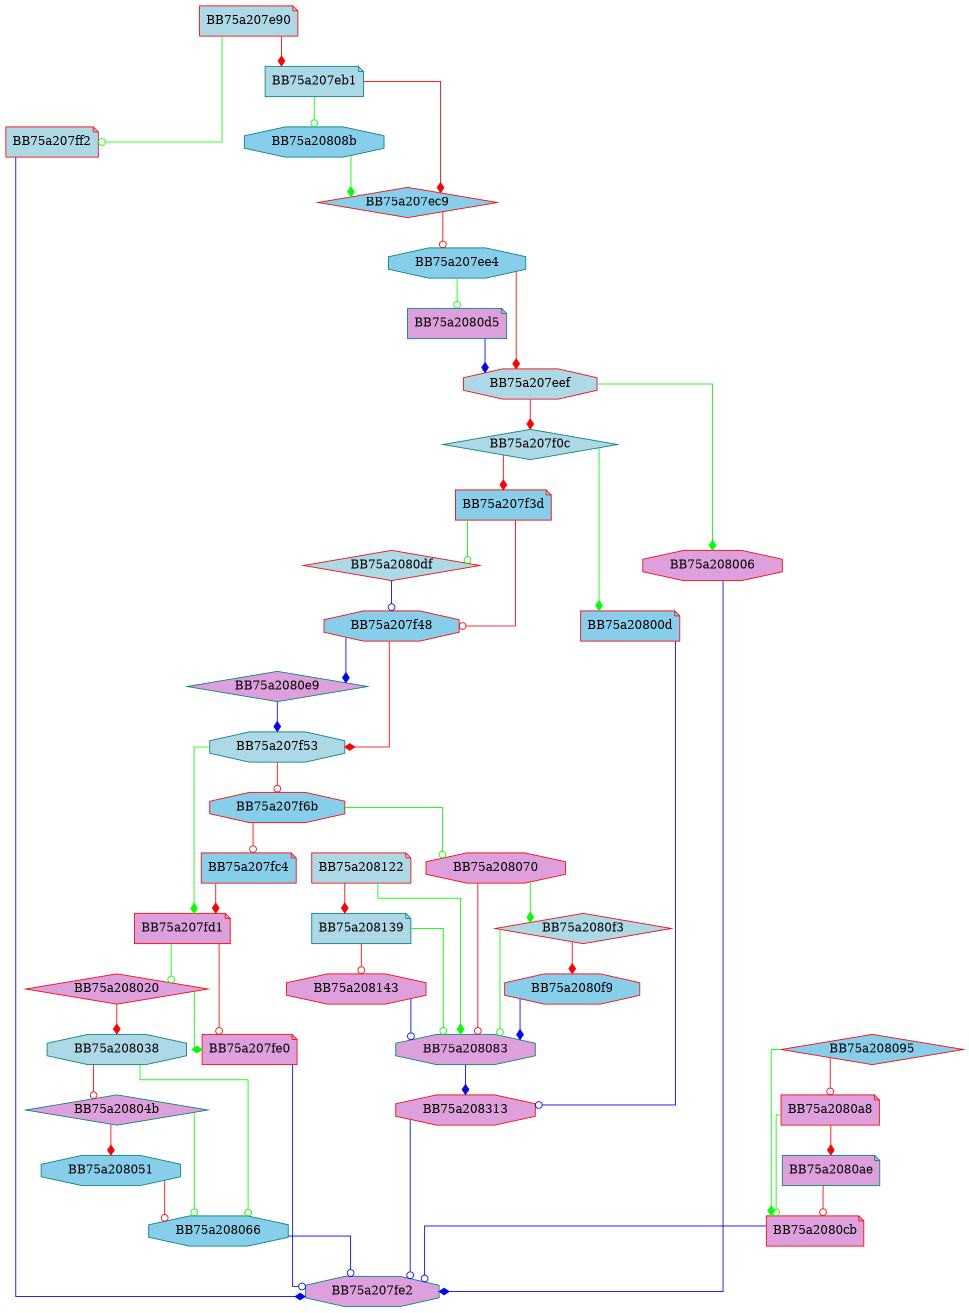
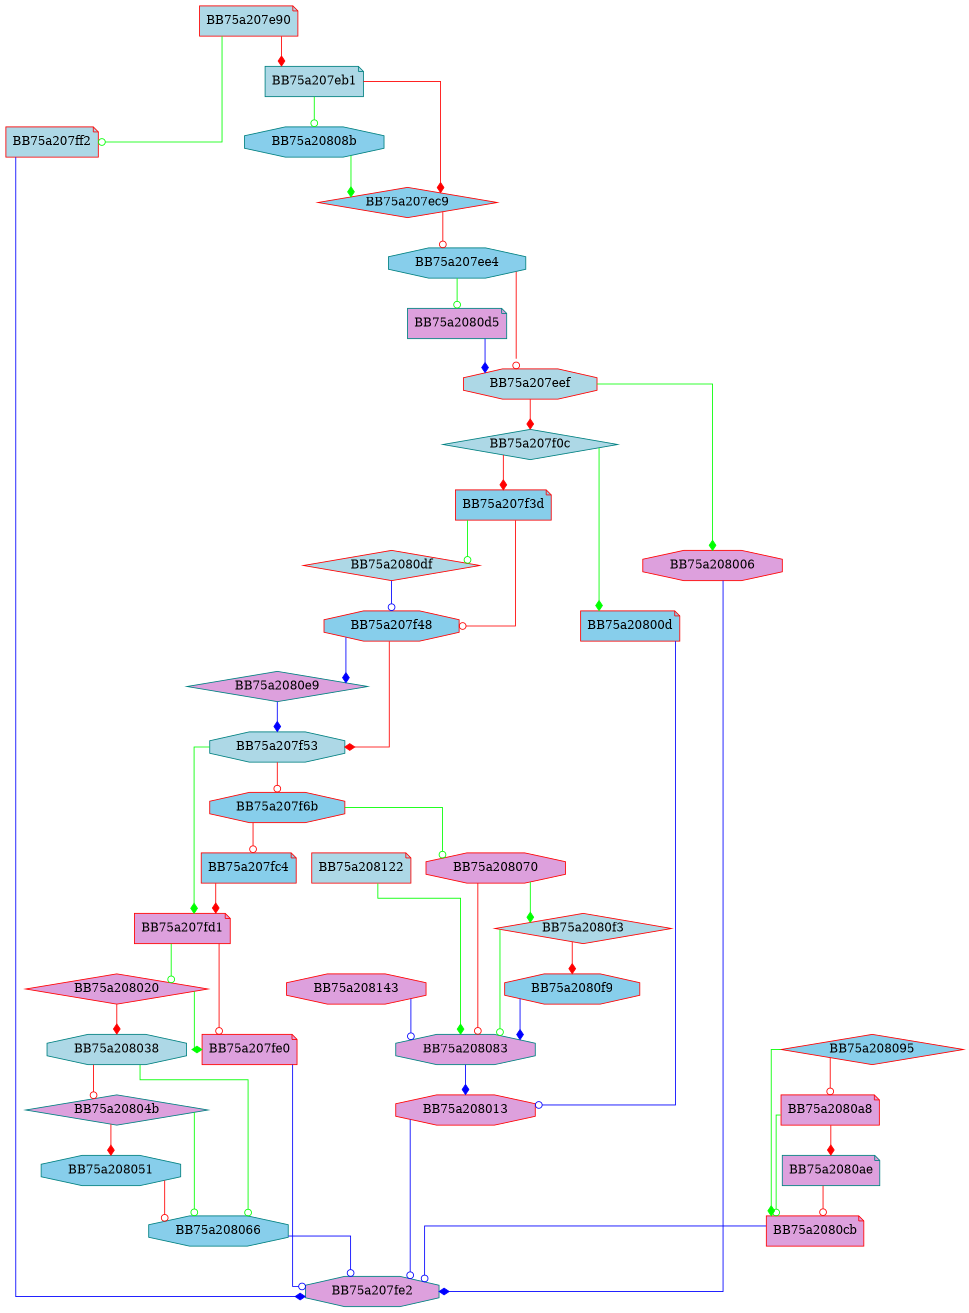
(516, 315) -> (516, 315)
(361, 929) -> none
(466, 1110) -> (466, 1110)
